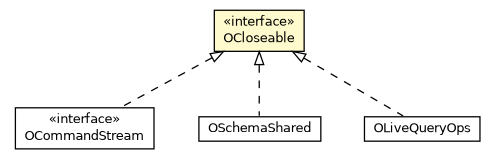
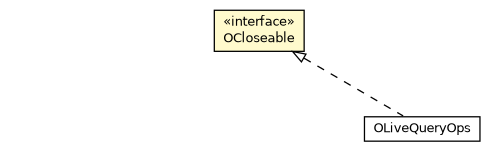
(85, 128) -> none
(259, 128) -> none
